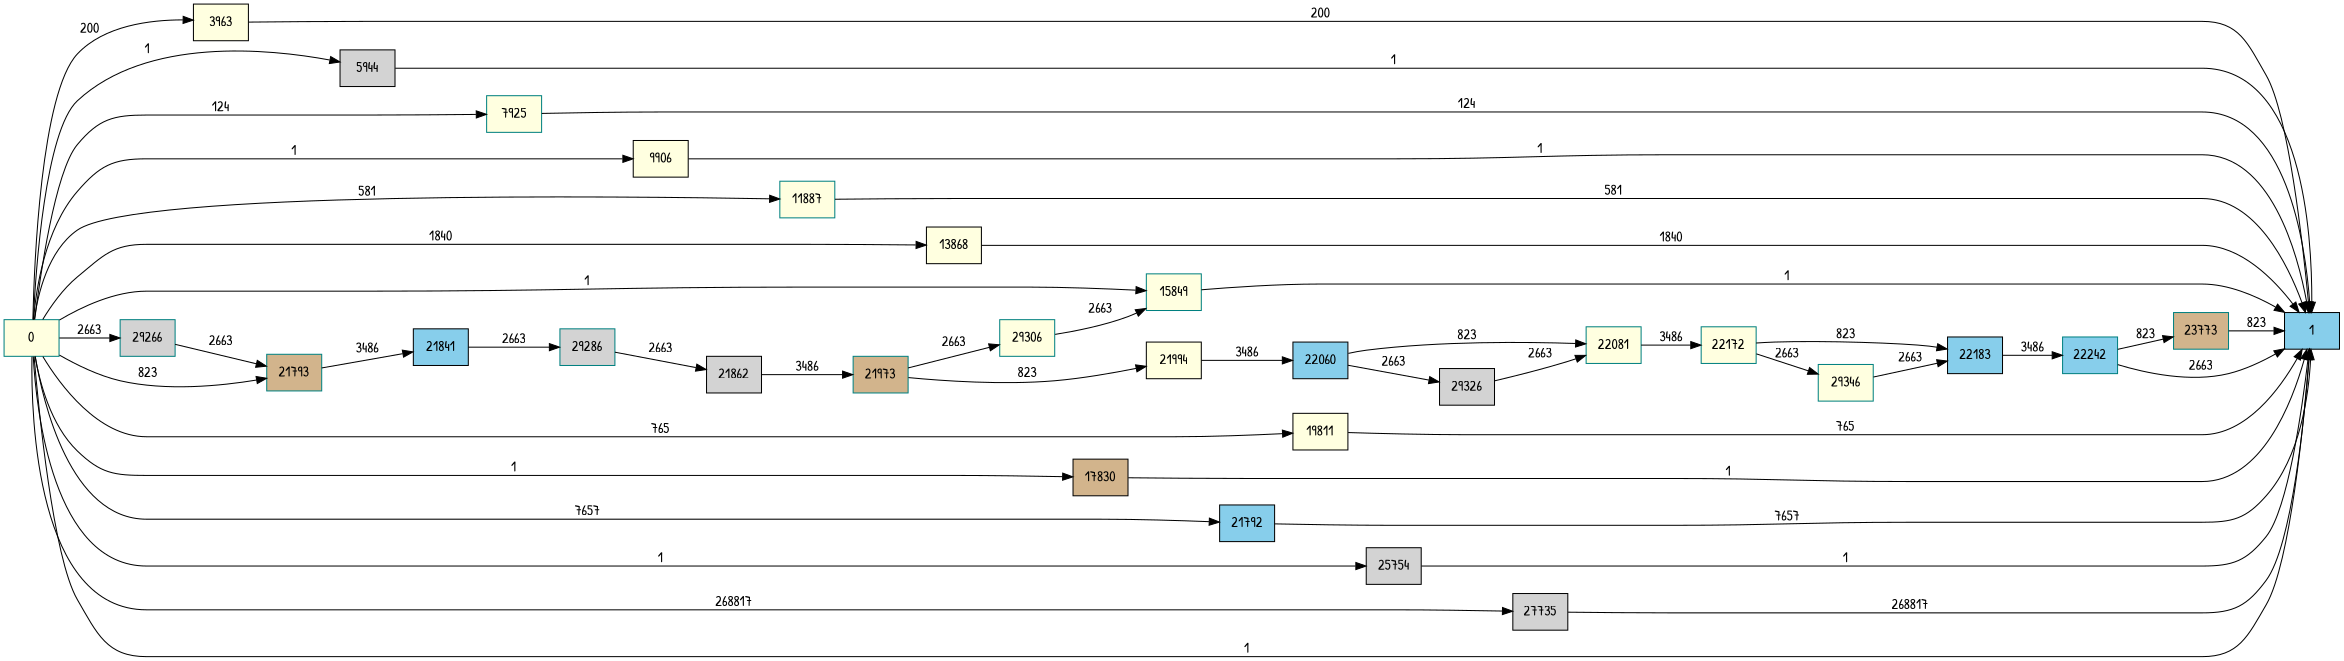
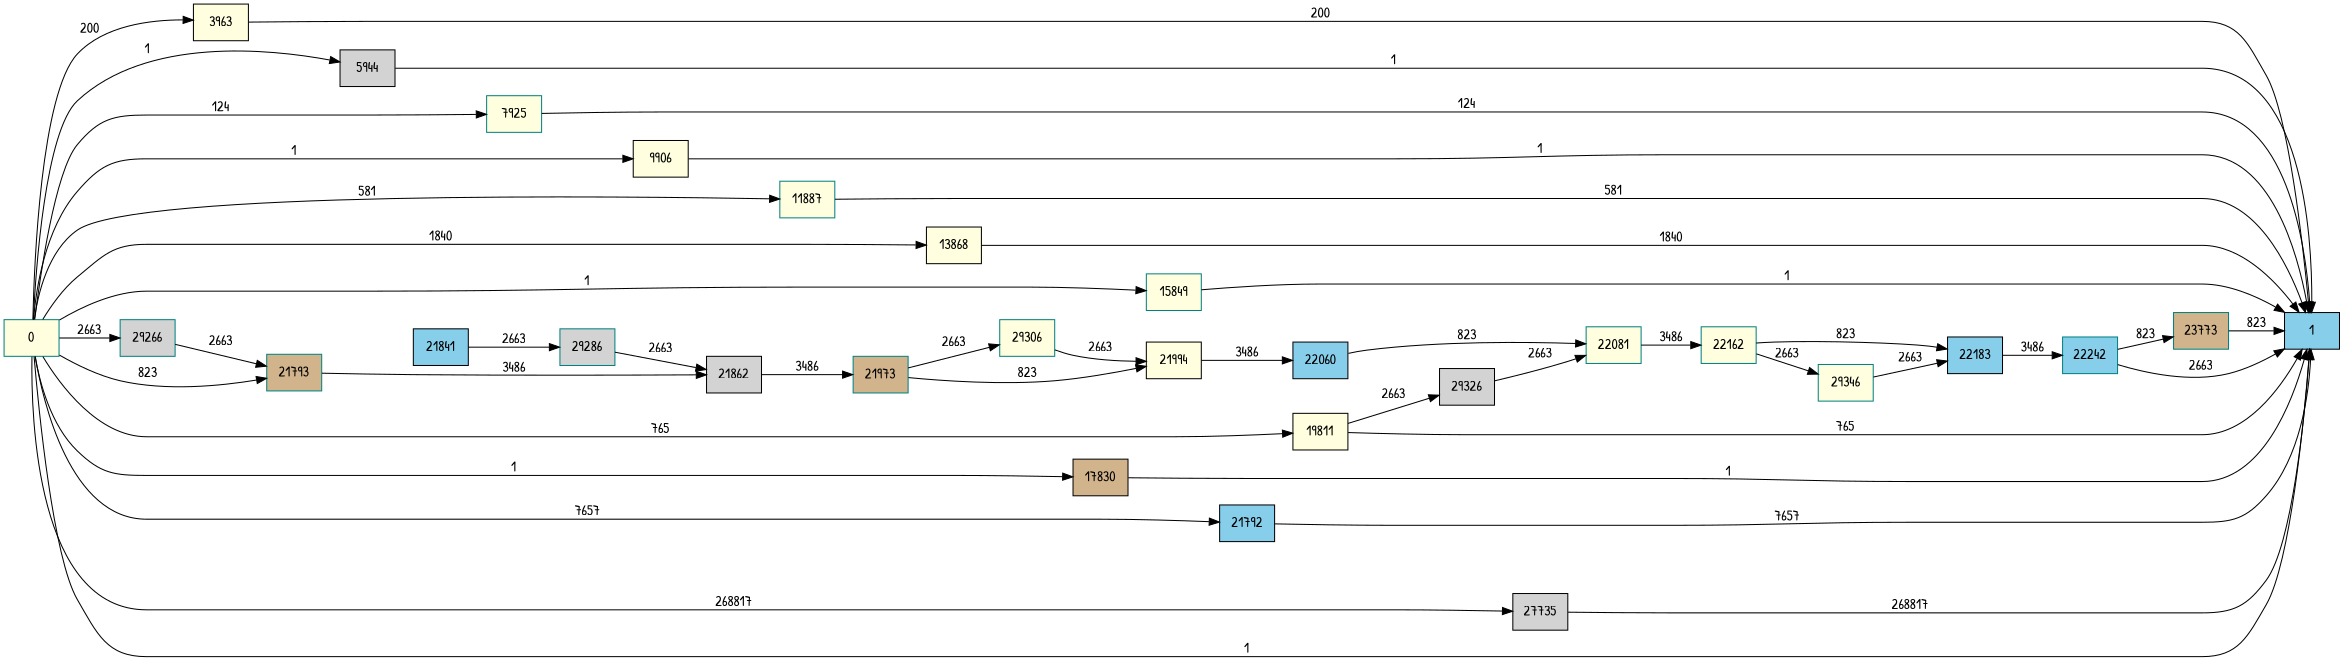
(1097, 326) -> (1095, 359)
(1729, 345) -> (1729, 345)
(362, 361) -> (509, 375)
(1388, 373) -> (1389, 411)
(1394, 566) -> none
